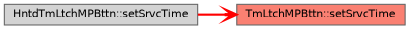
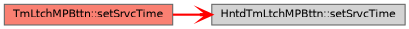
(212, 15) -> (187, 15)
